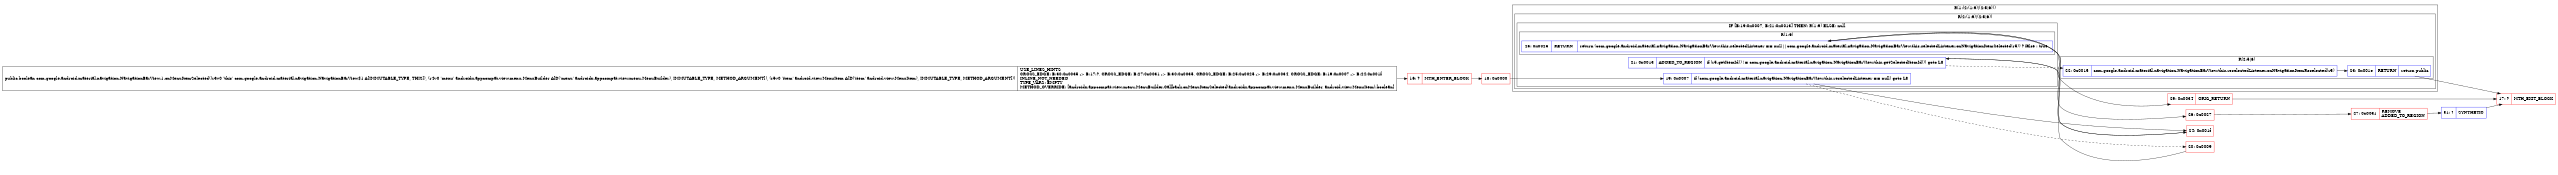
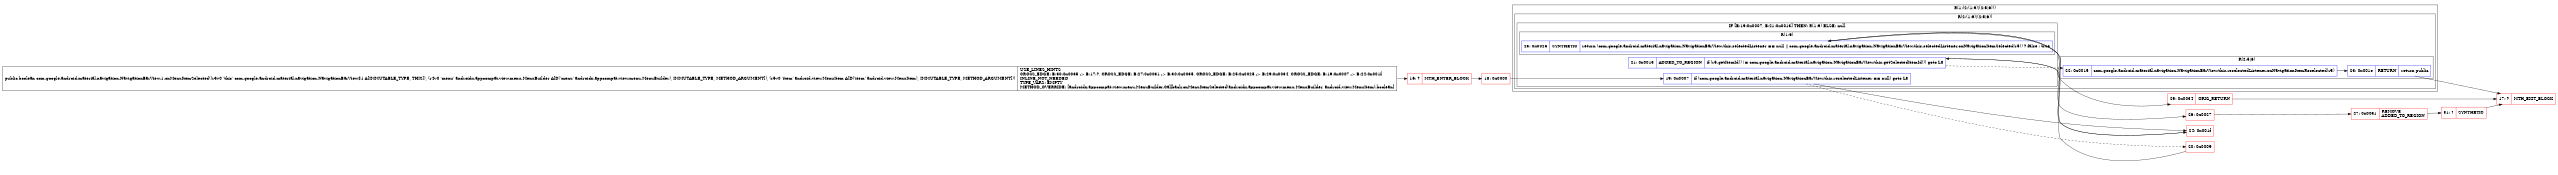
(1564, 46) -> (1565, 46)
(2464, 113) -> (2464, 113)
